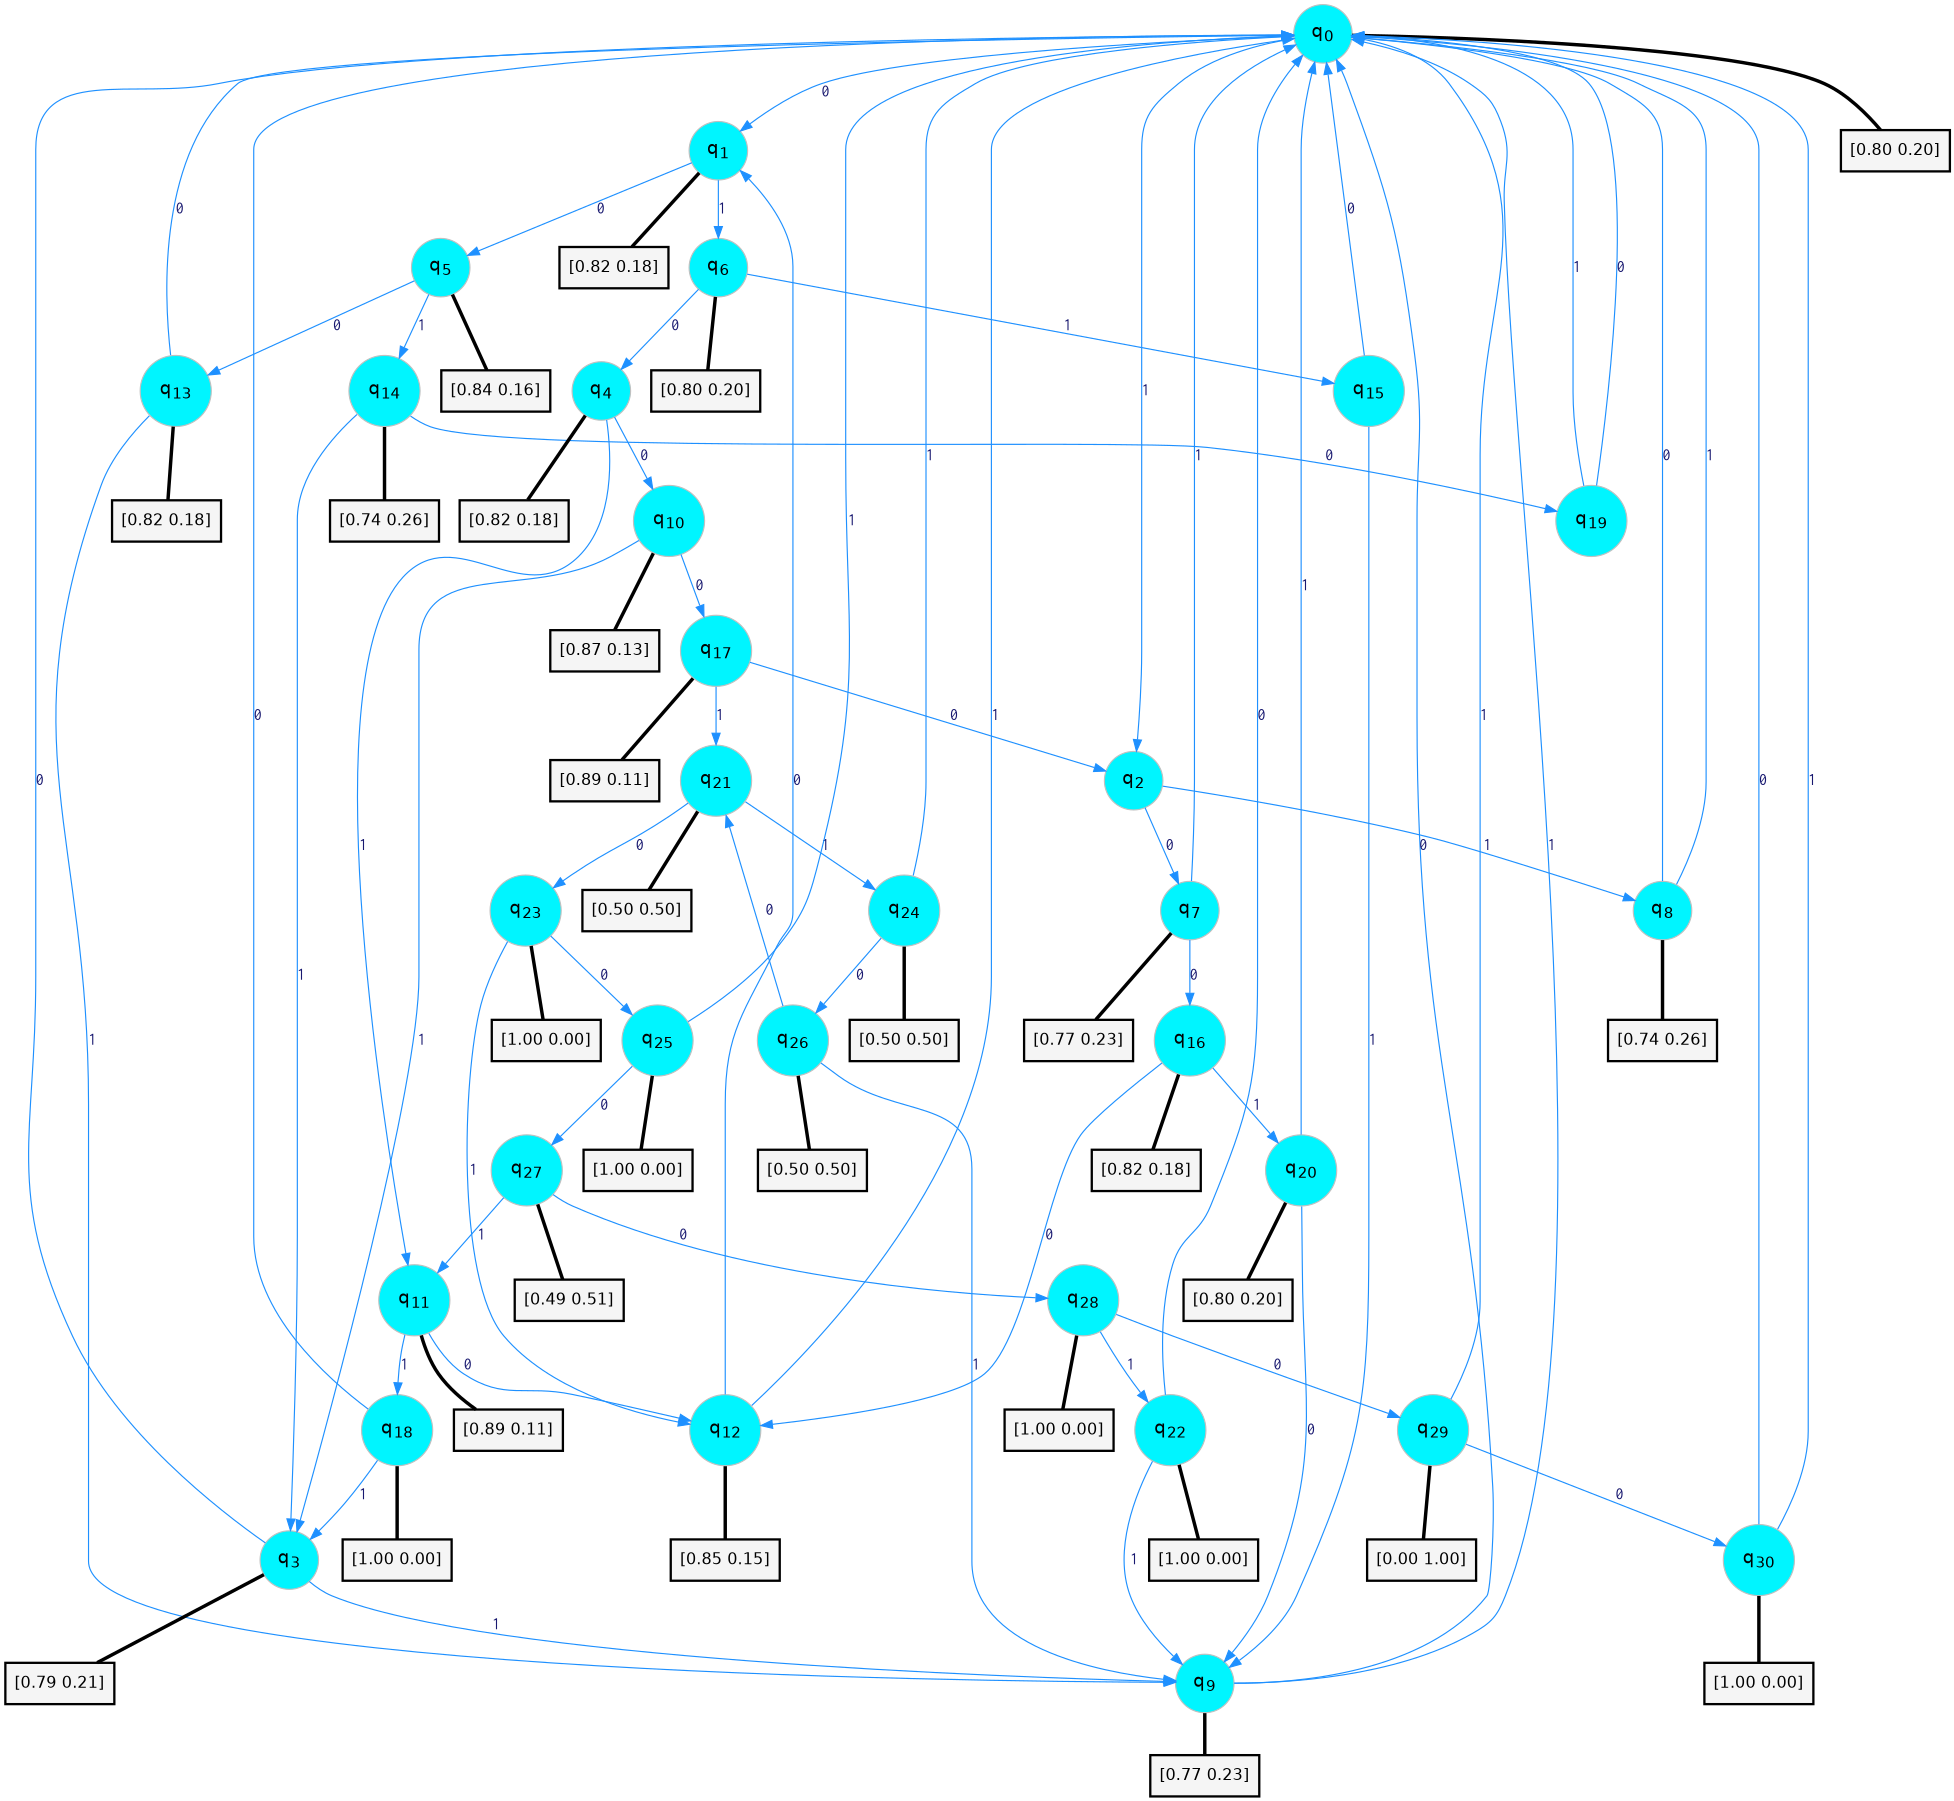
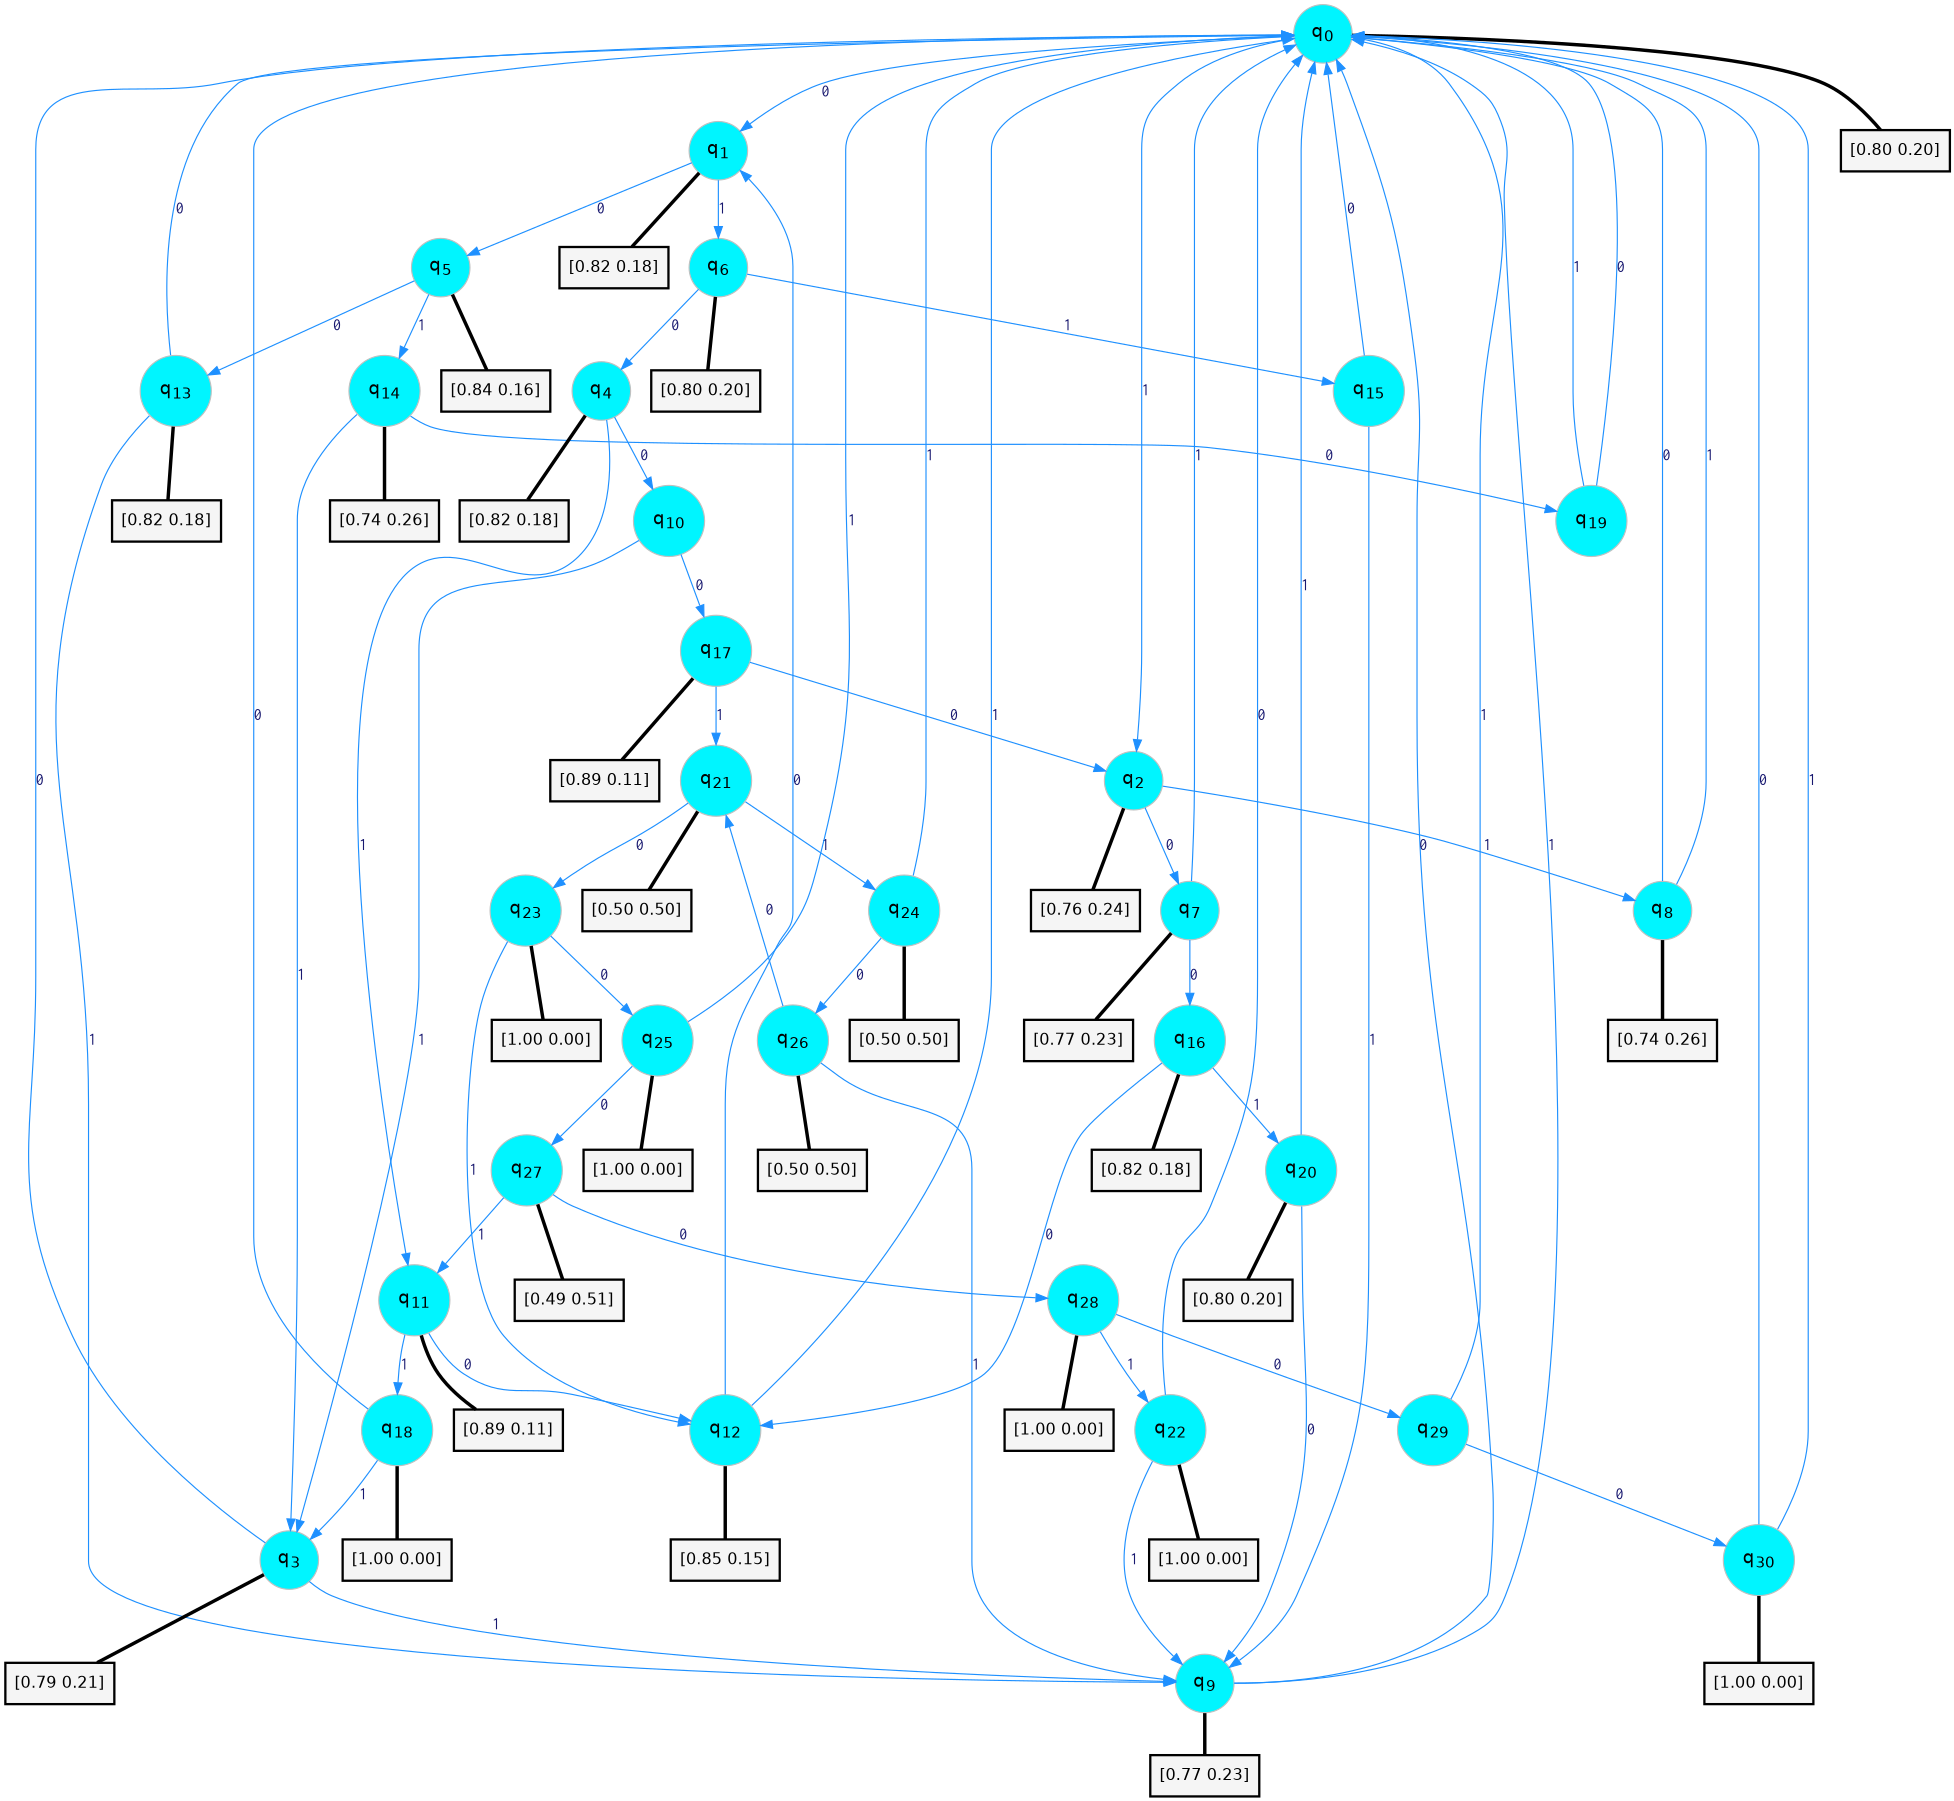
(605, 651) -> none
none -> (1085, 911)
(1422, 1560) -> none
